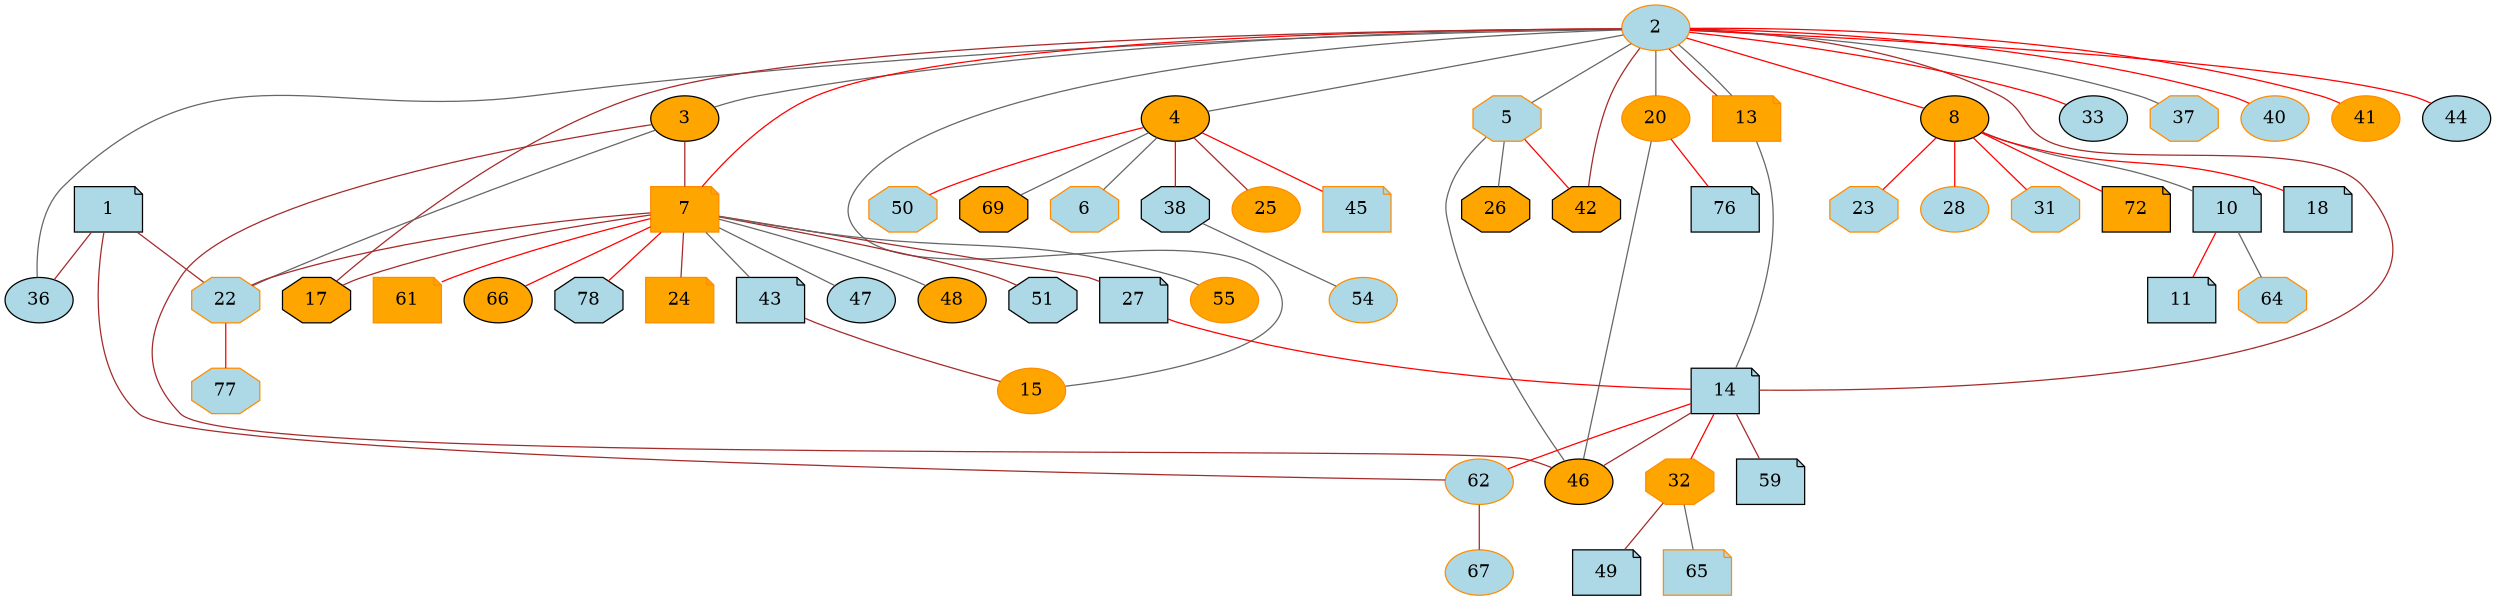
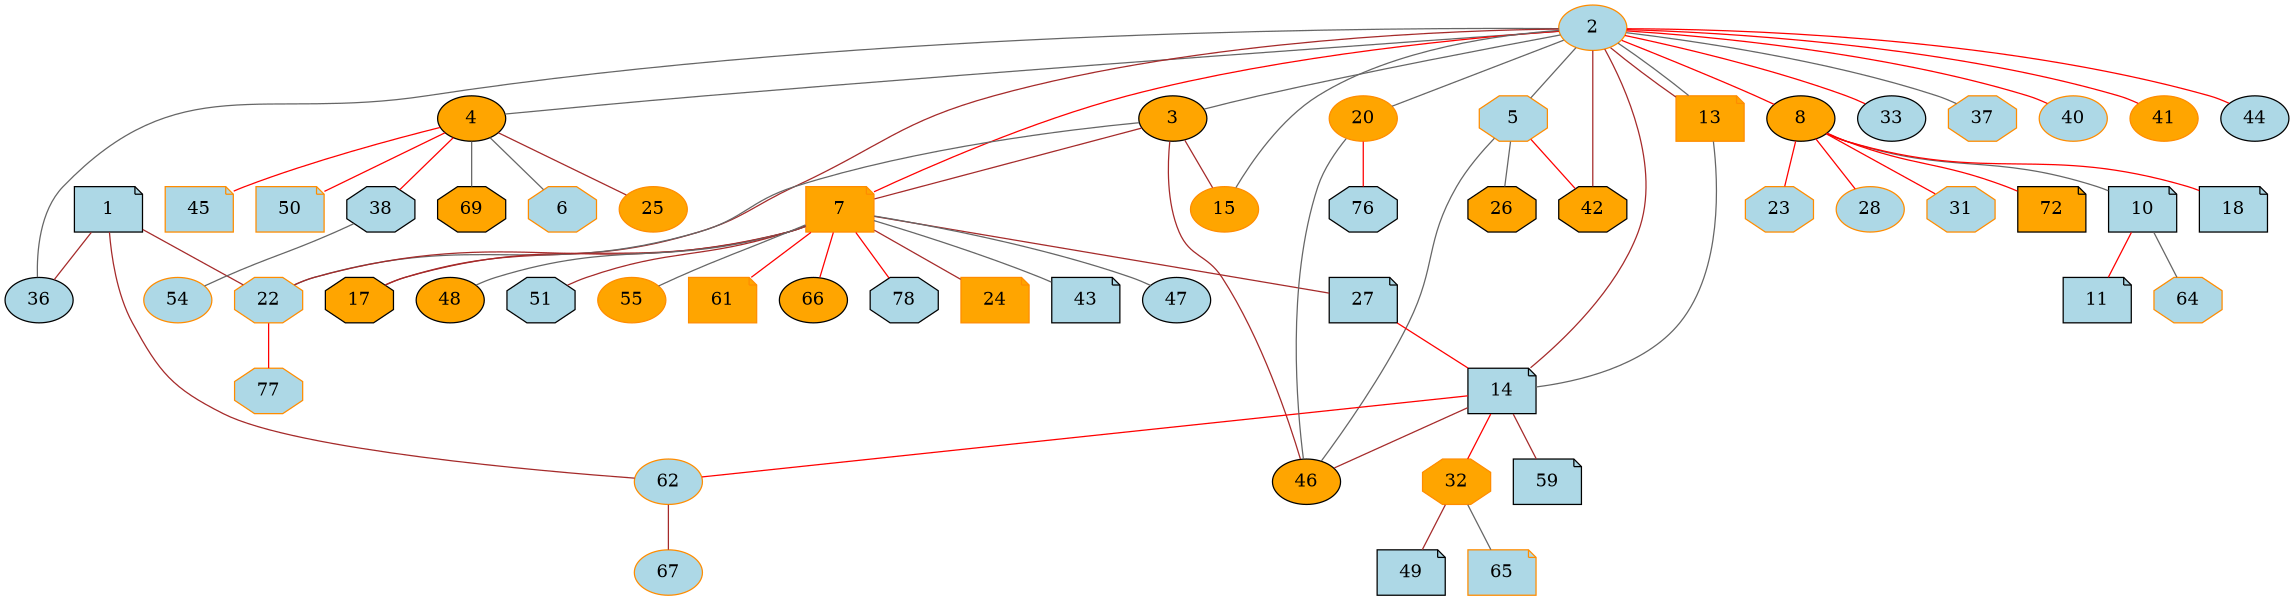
(903, 209) -> (290, 209)
(1725, 209) -> (1363, 209)
(902, 353) -> (1199, 164)
